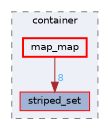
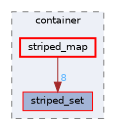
(55, 47) -> (58, 47)
